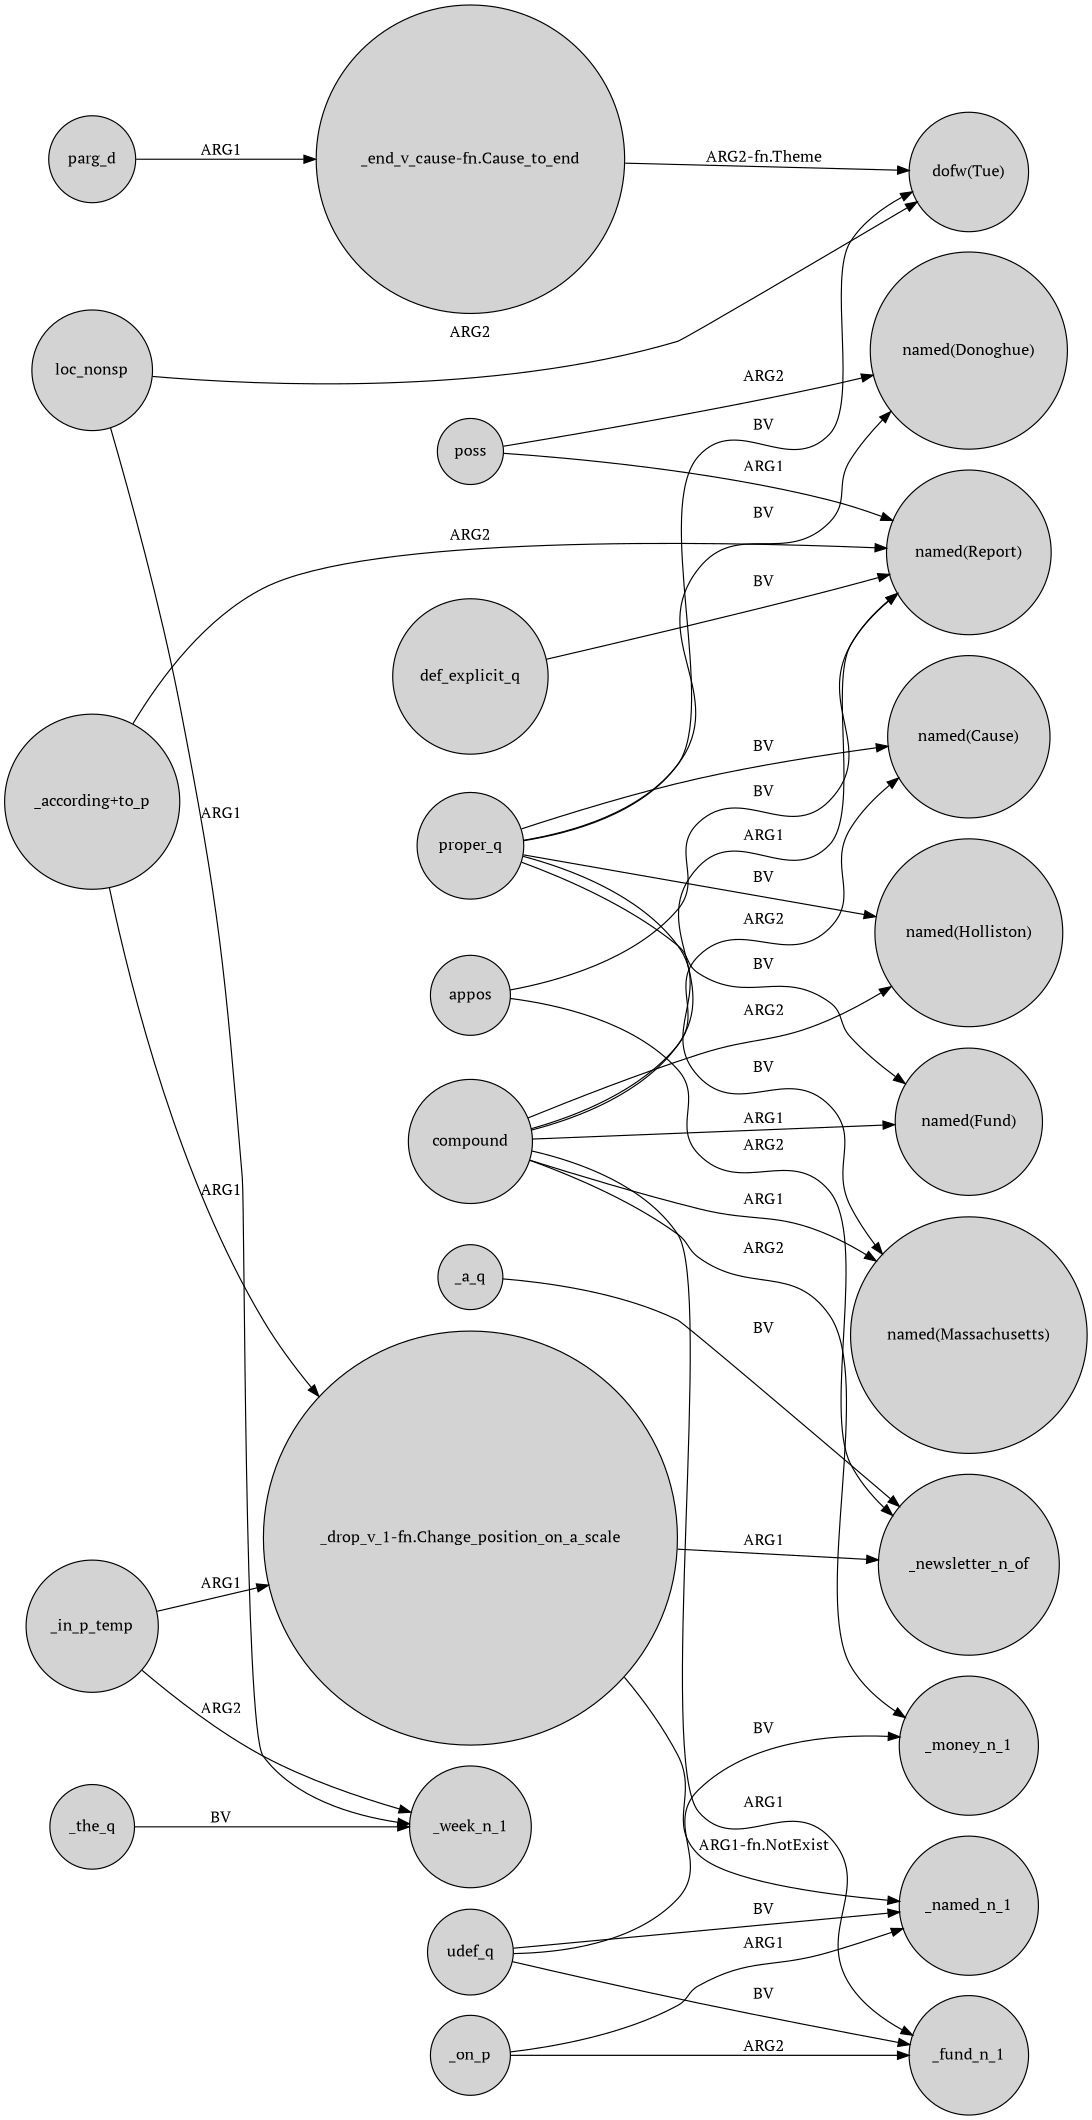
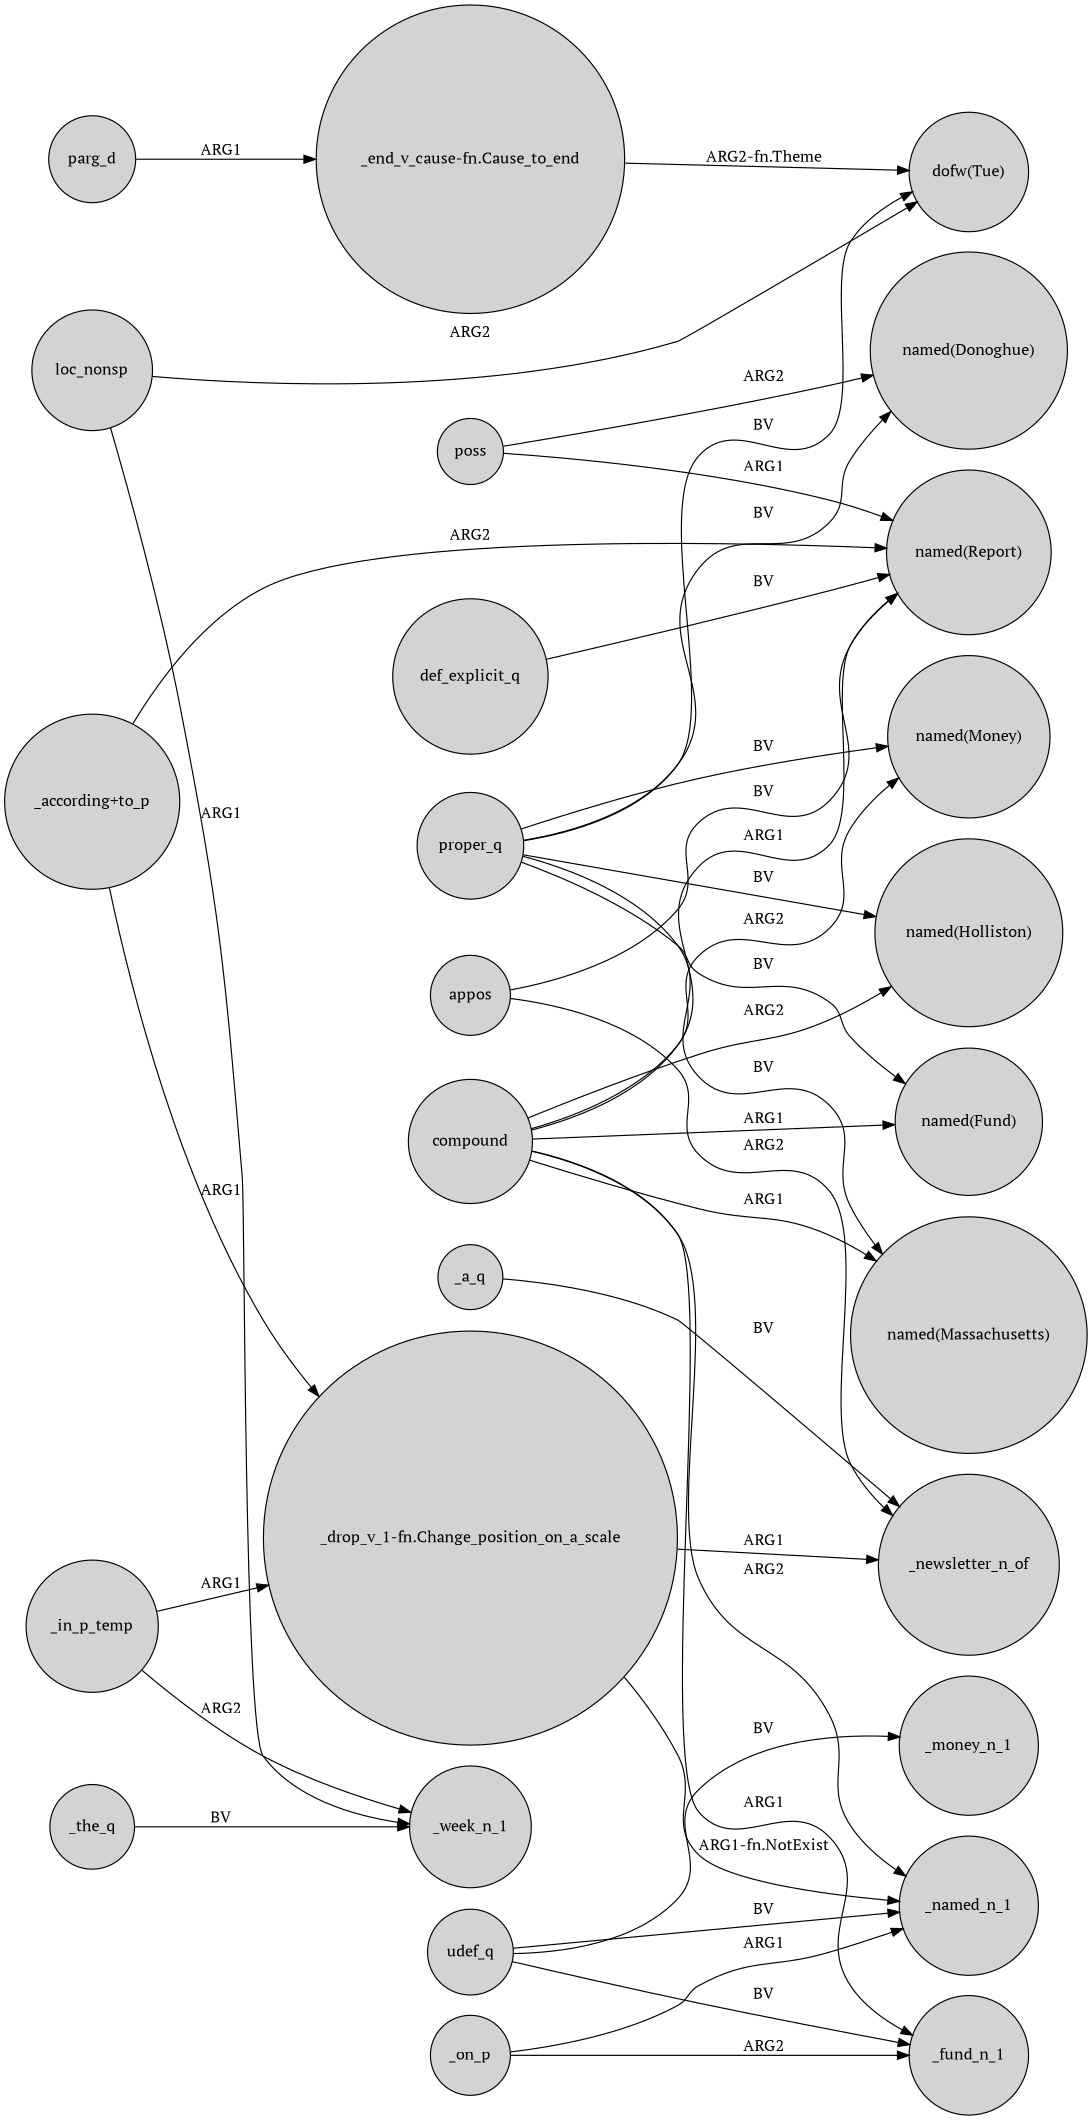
(969, 737) -> (969, 737)
(836, 1332) -> (697, 1571)
